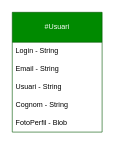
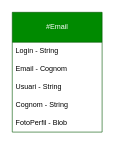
(57, 27) -> (57, 27)
(39, 69) -> (40, 69)
